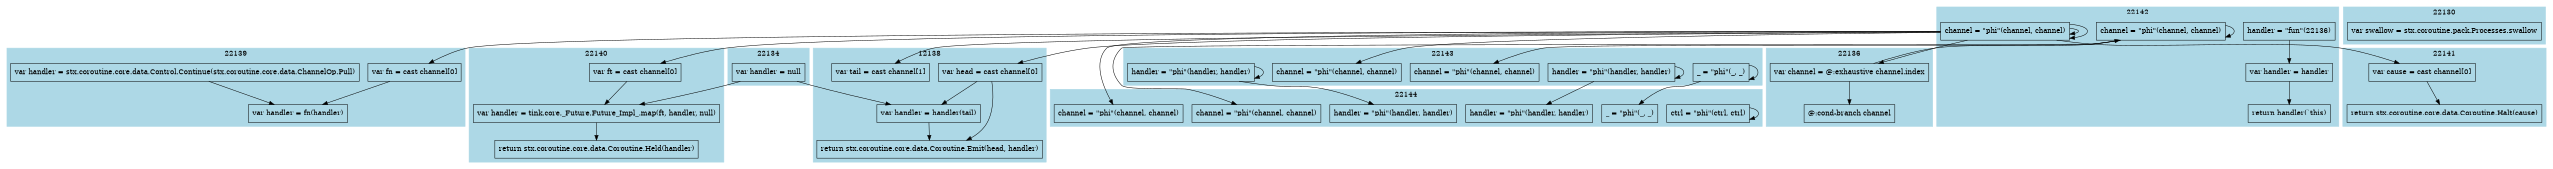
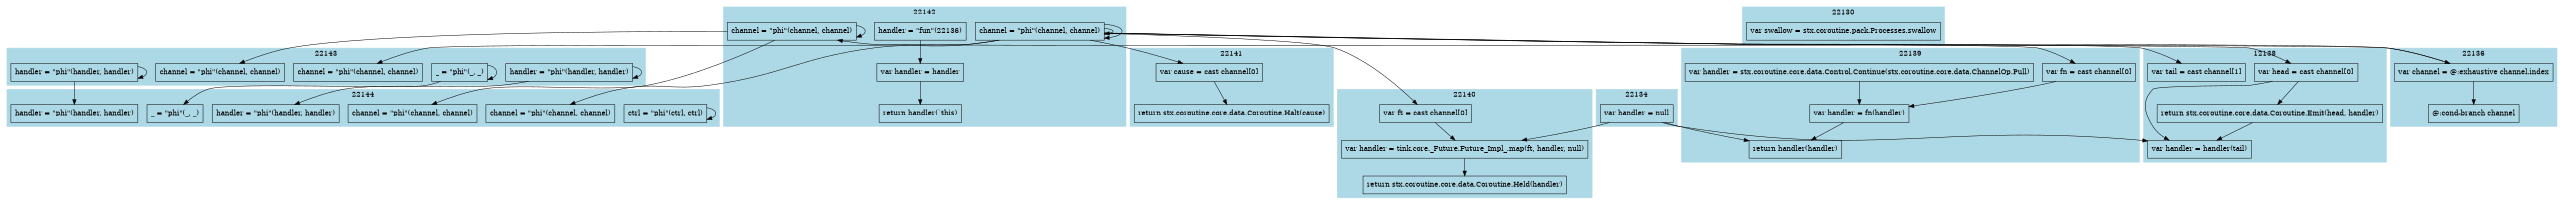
(929, 129) -> (2237, 130)
none -> (1795, 149)
